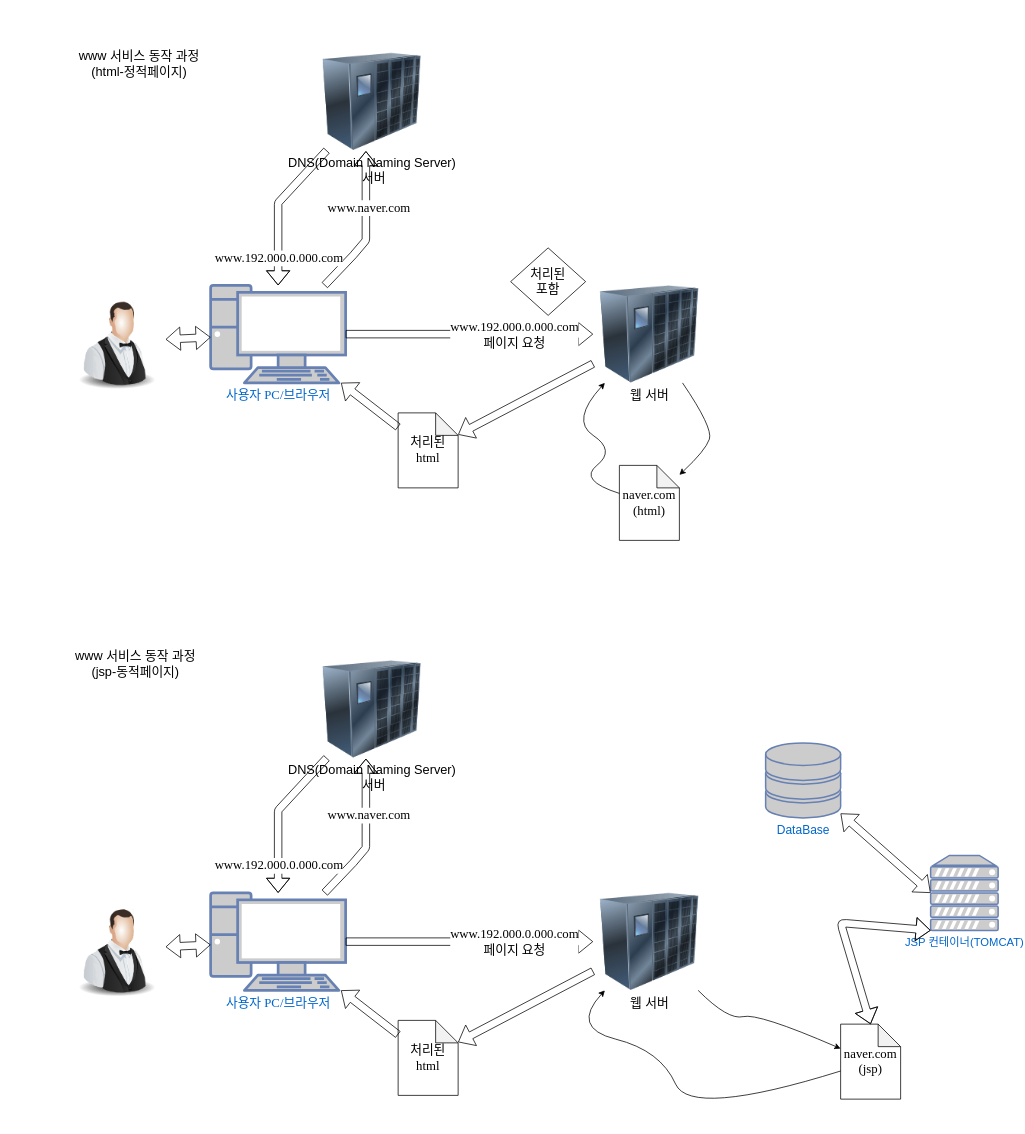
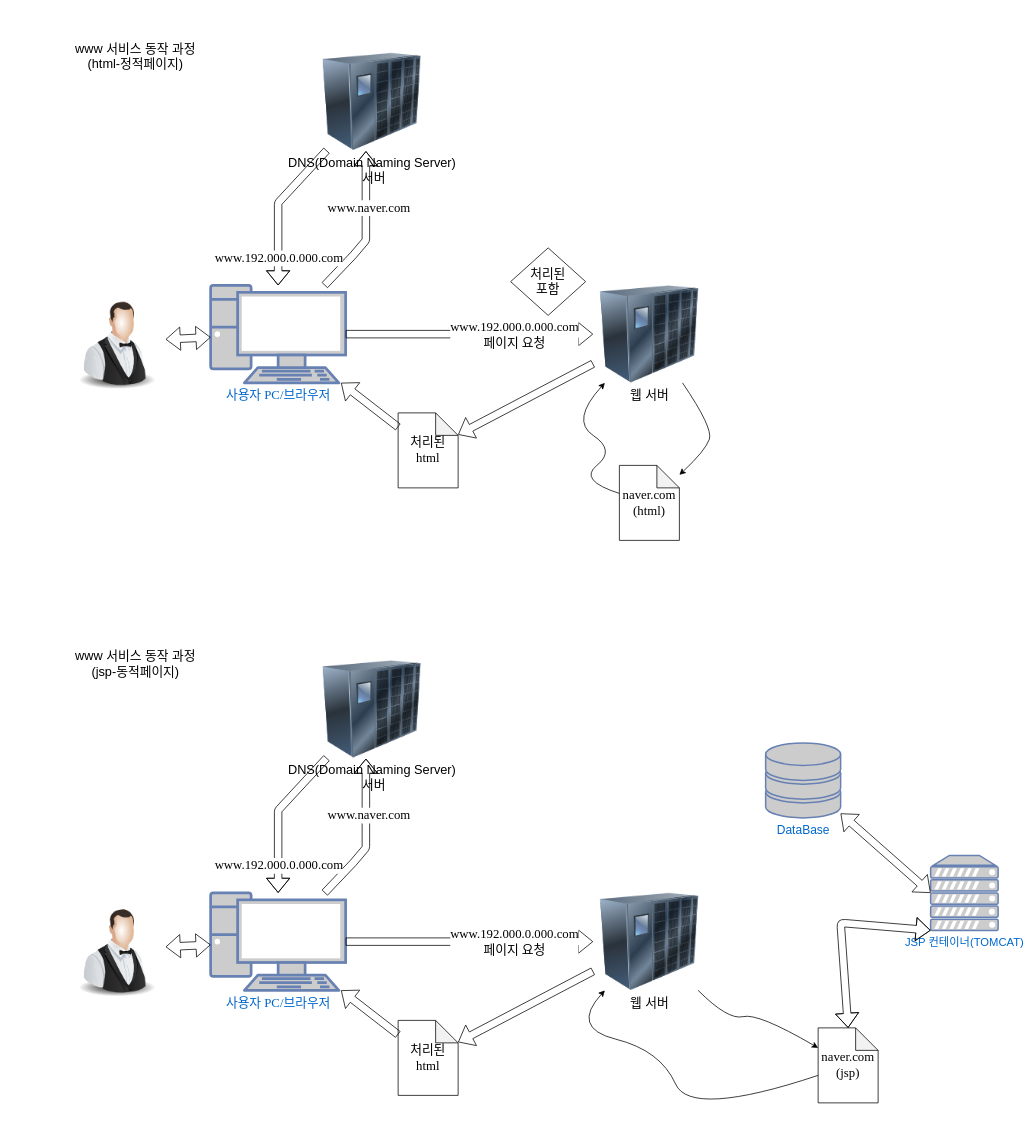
(139, 64) -> (135, 57)
(870, 1062) -> (848, 1065)
